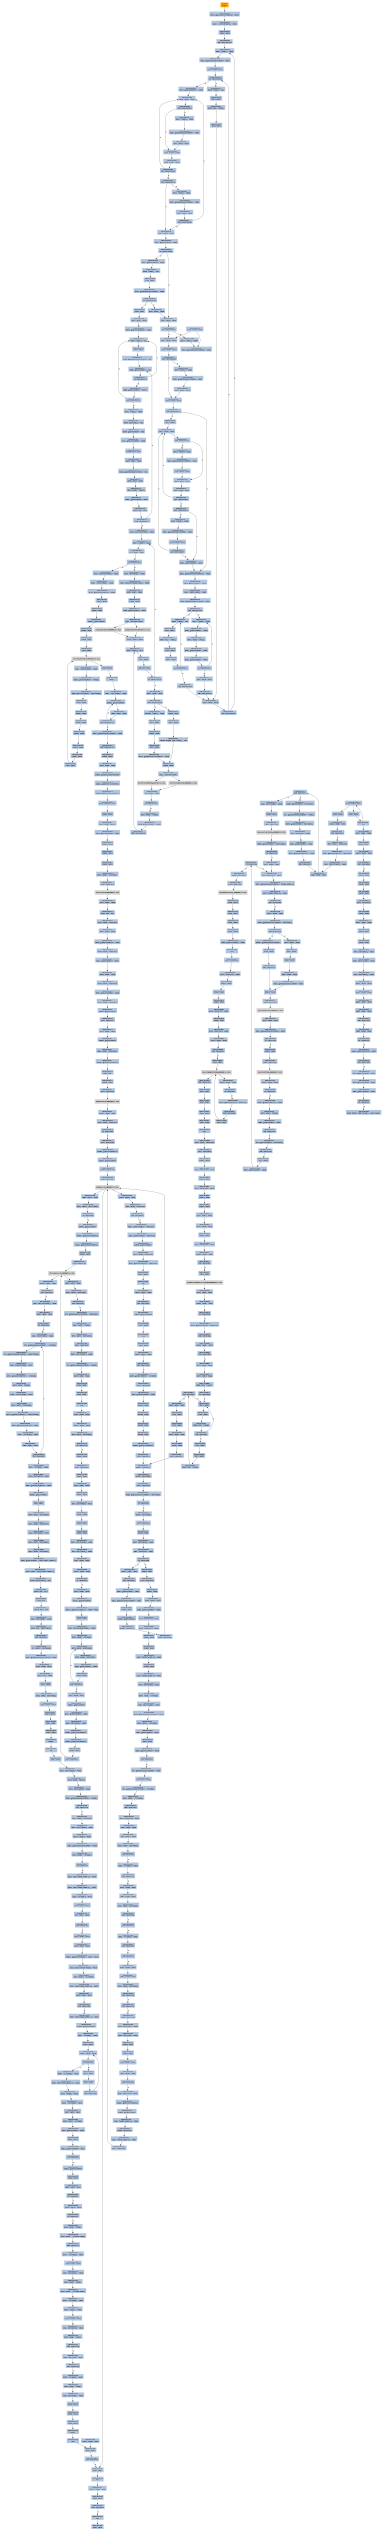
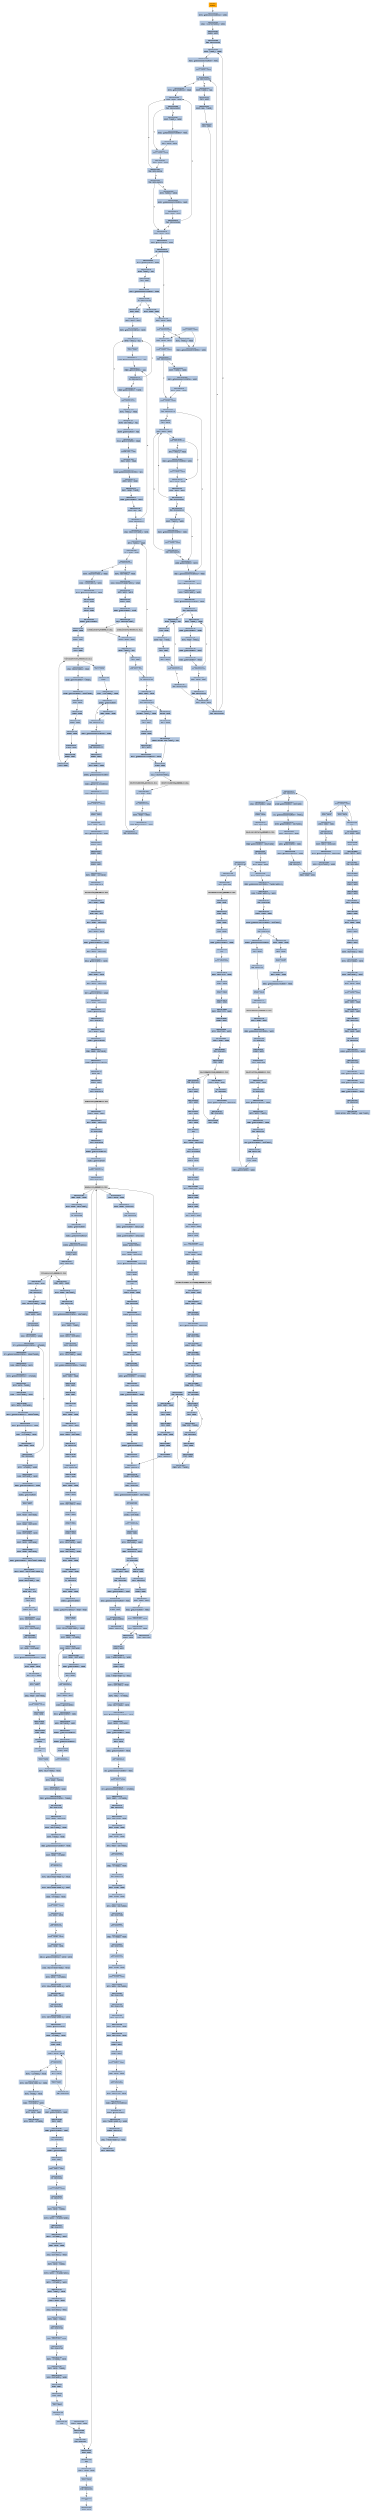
(73, 2124) -> (44, 2106)
